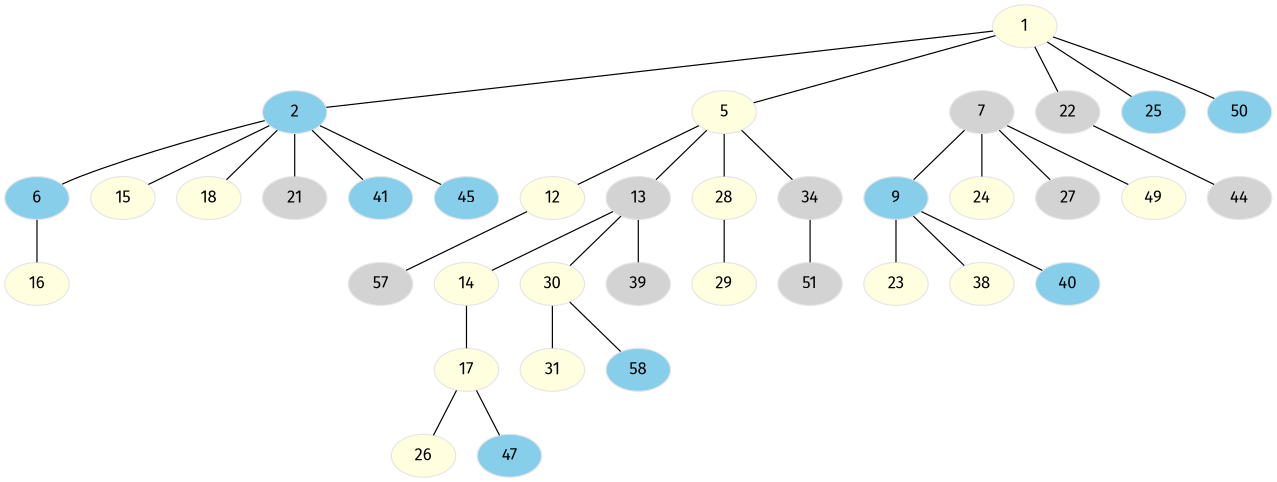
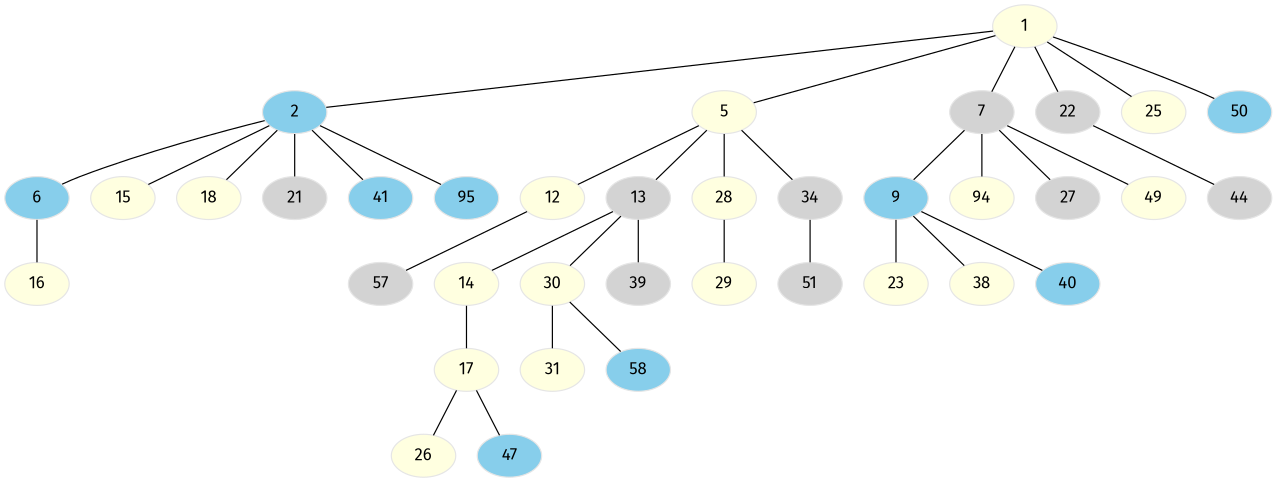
none -> (1003, 69)
(1154, 112) -> (1154, 112)
(466, 198) -> (466, 198)
(982, 198) -> (982, 198)
